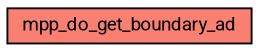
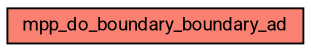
(130, 26) -> (155, 26)
